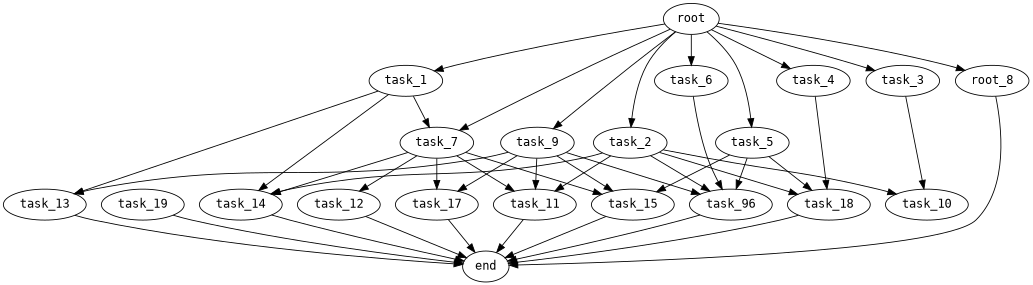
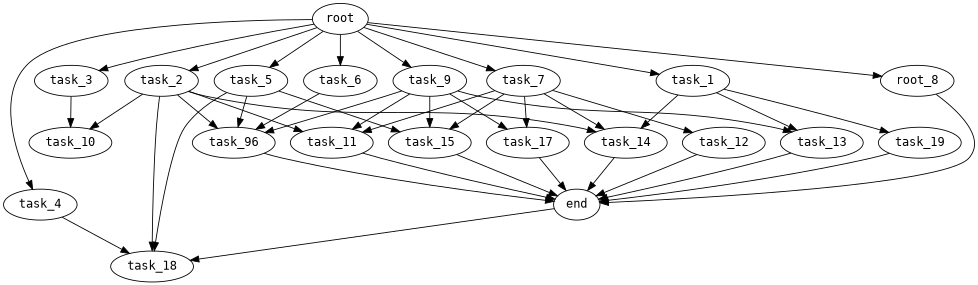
(419, 108) -> (802, 109)
(659, 243) -> (377, 234)
